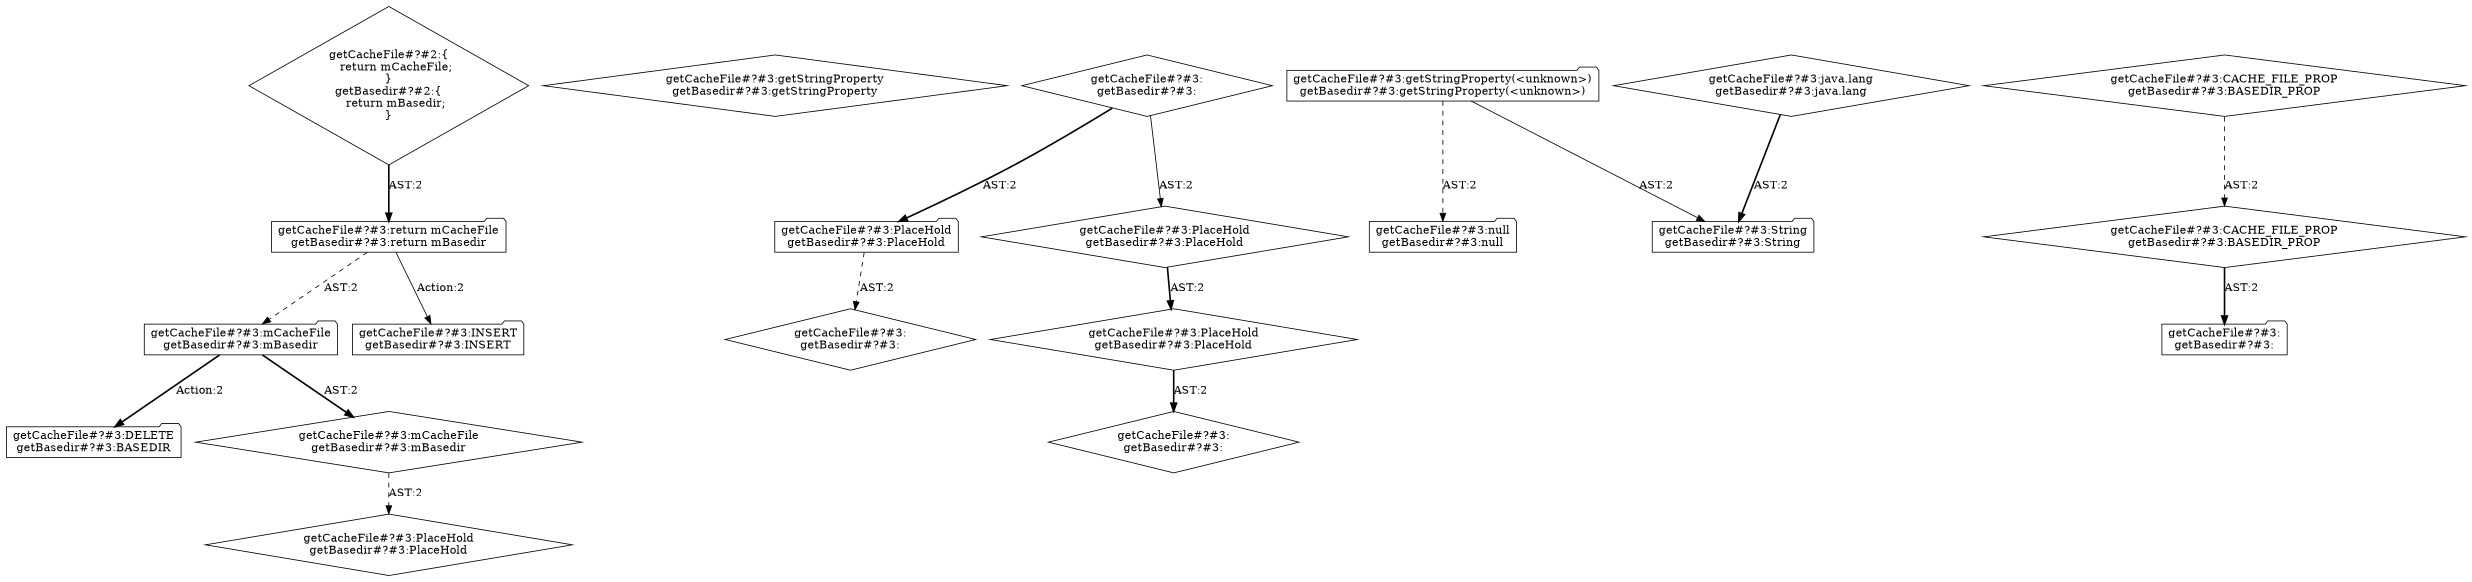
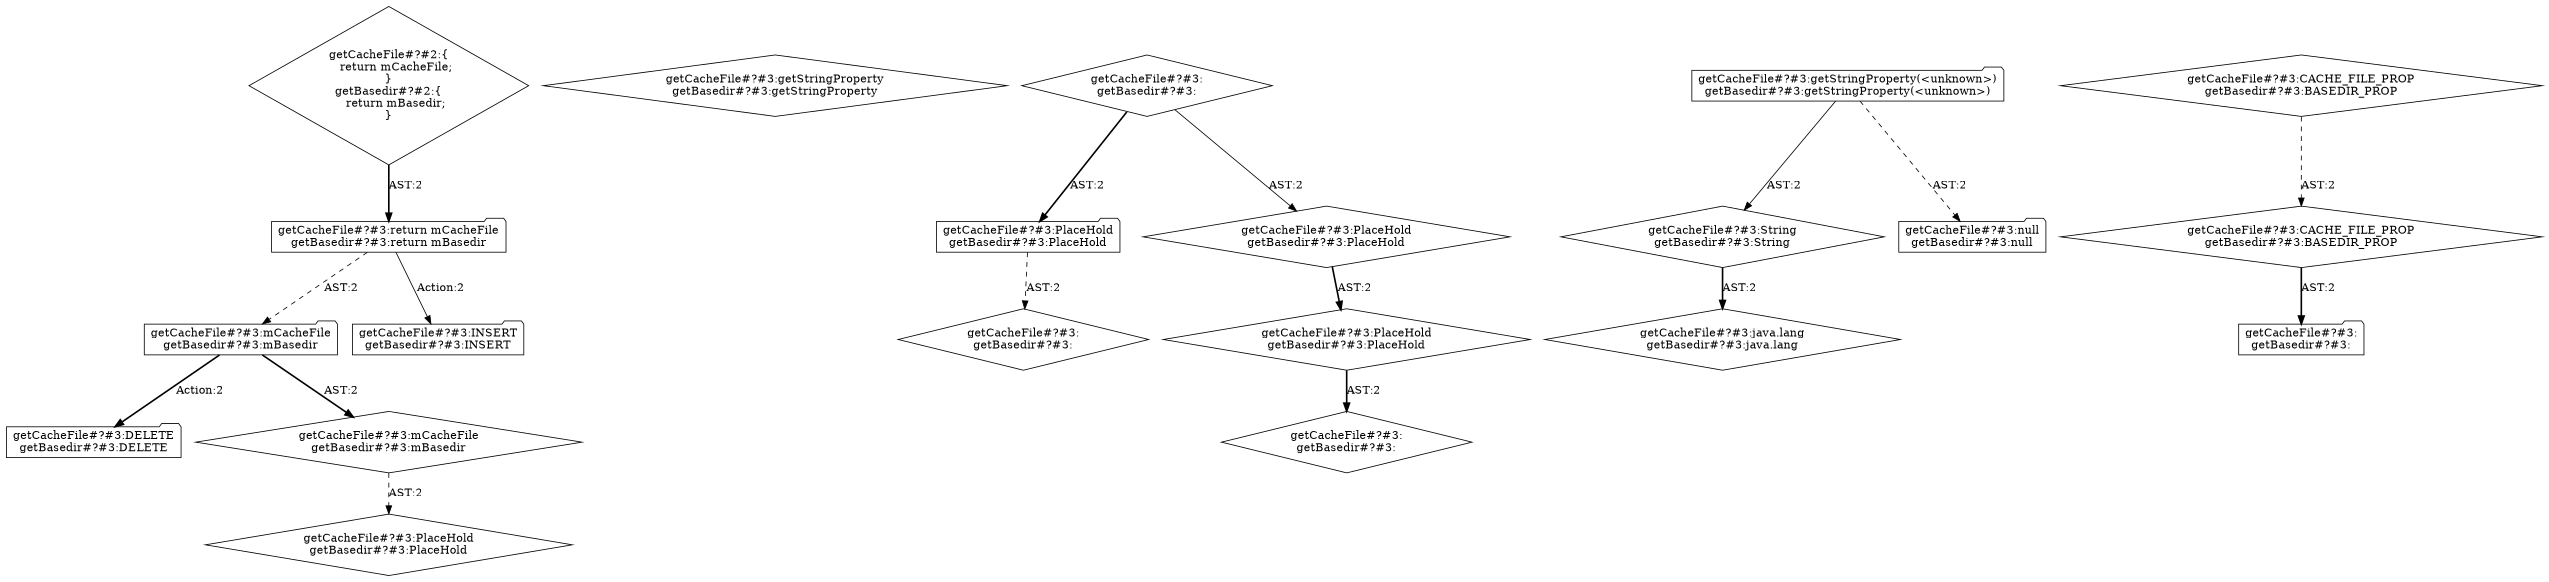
(1761, 164) -> (1723, 284)
(1733, 237) -> (1723, 237)
(94, 442) -> (94, 442)
